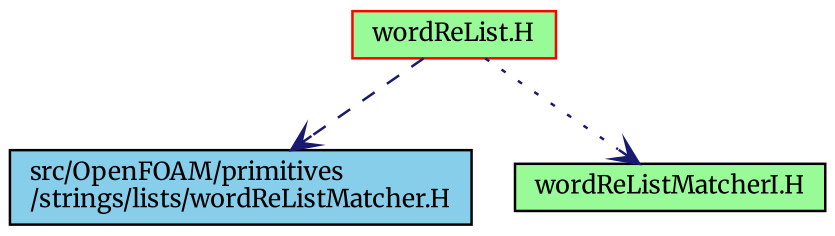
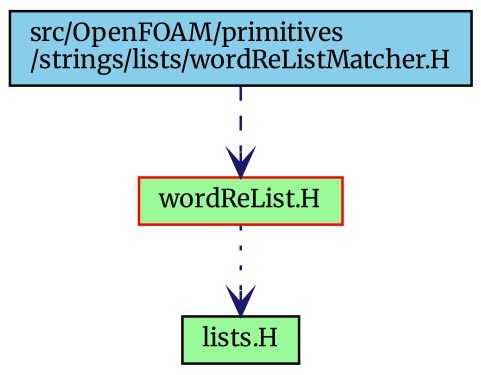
(368, 97) -> (241, 119)
(670, 187) -> (241, 340)
